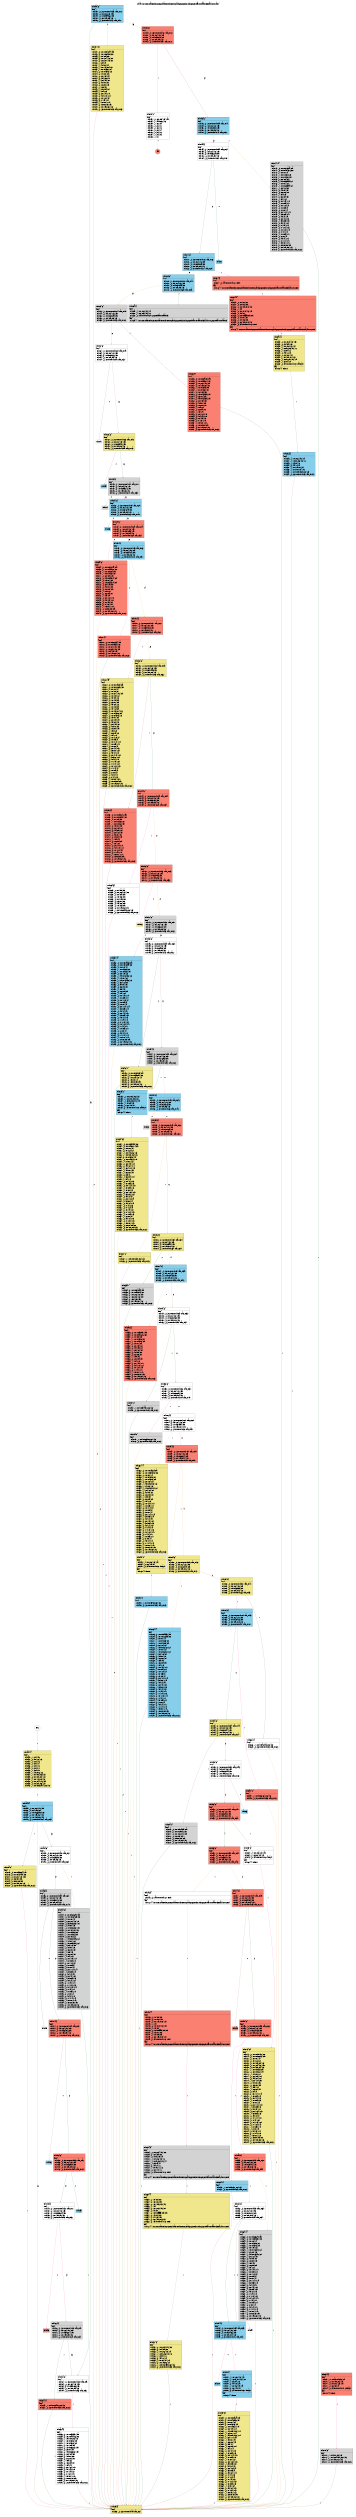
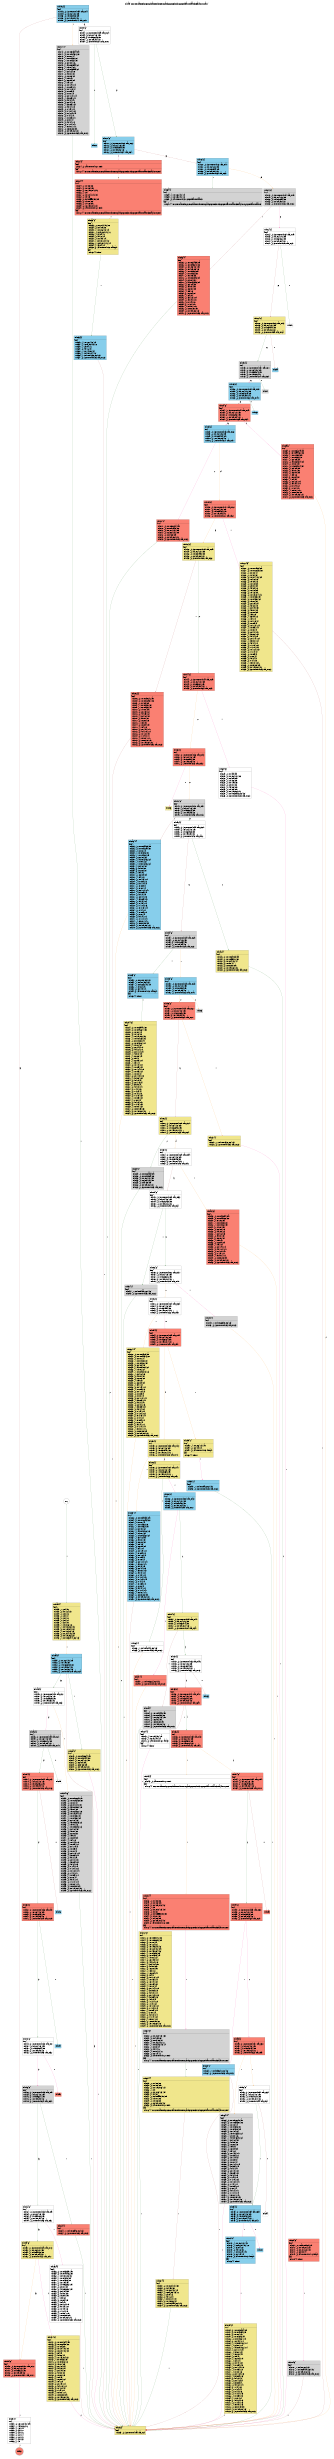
(107, 14) -> (37, 2250)
(185, 80) -> (19, 1176)
(158, 152) -> (19, 2451)
(90, 1199) -> (38, 2232)
(171, 1274) -> (175, 1157)
